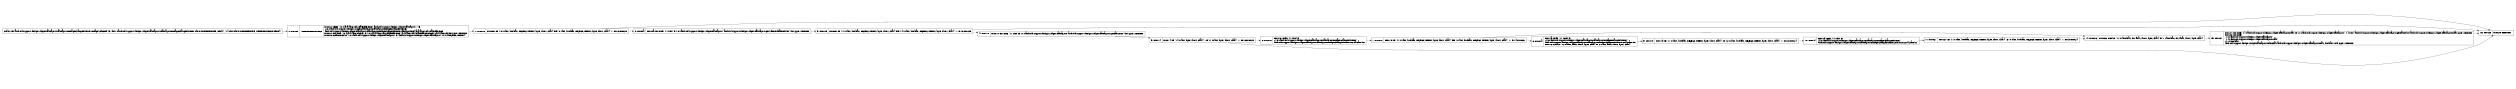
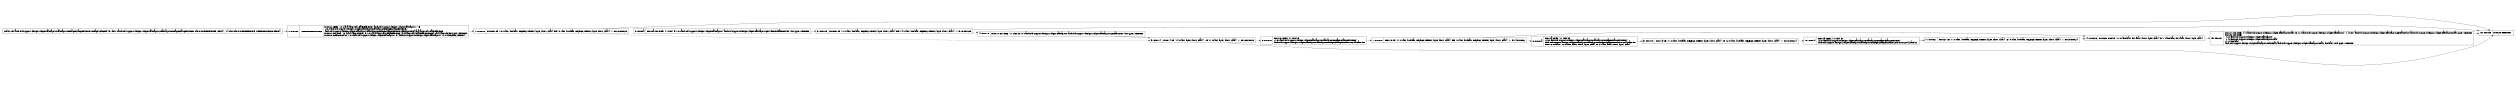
(630, 31) -> (873, 39)
(1558, 38) -> (1558, 38)
